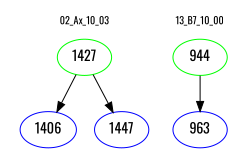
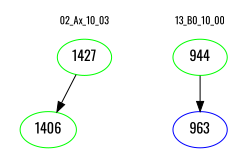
(200, 22) -> (200, 22)
(48, 130) -> (48, 130)
(122, 130) -> none
